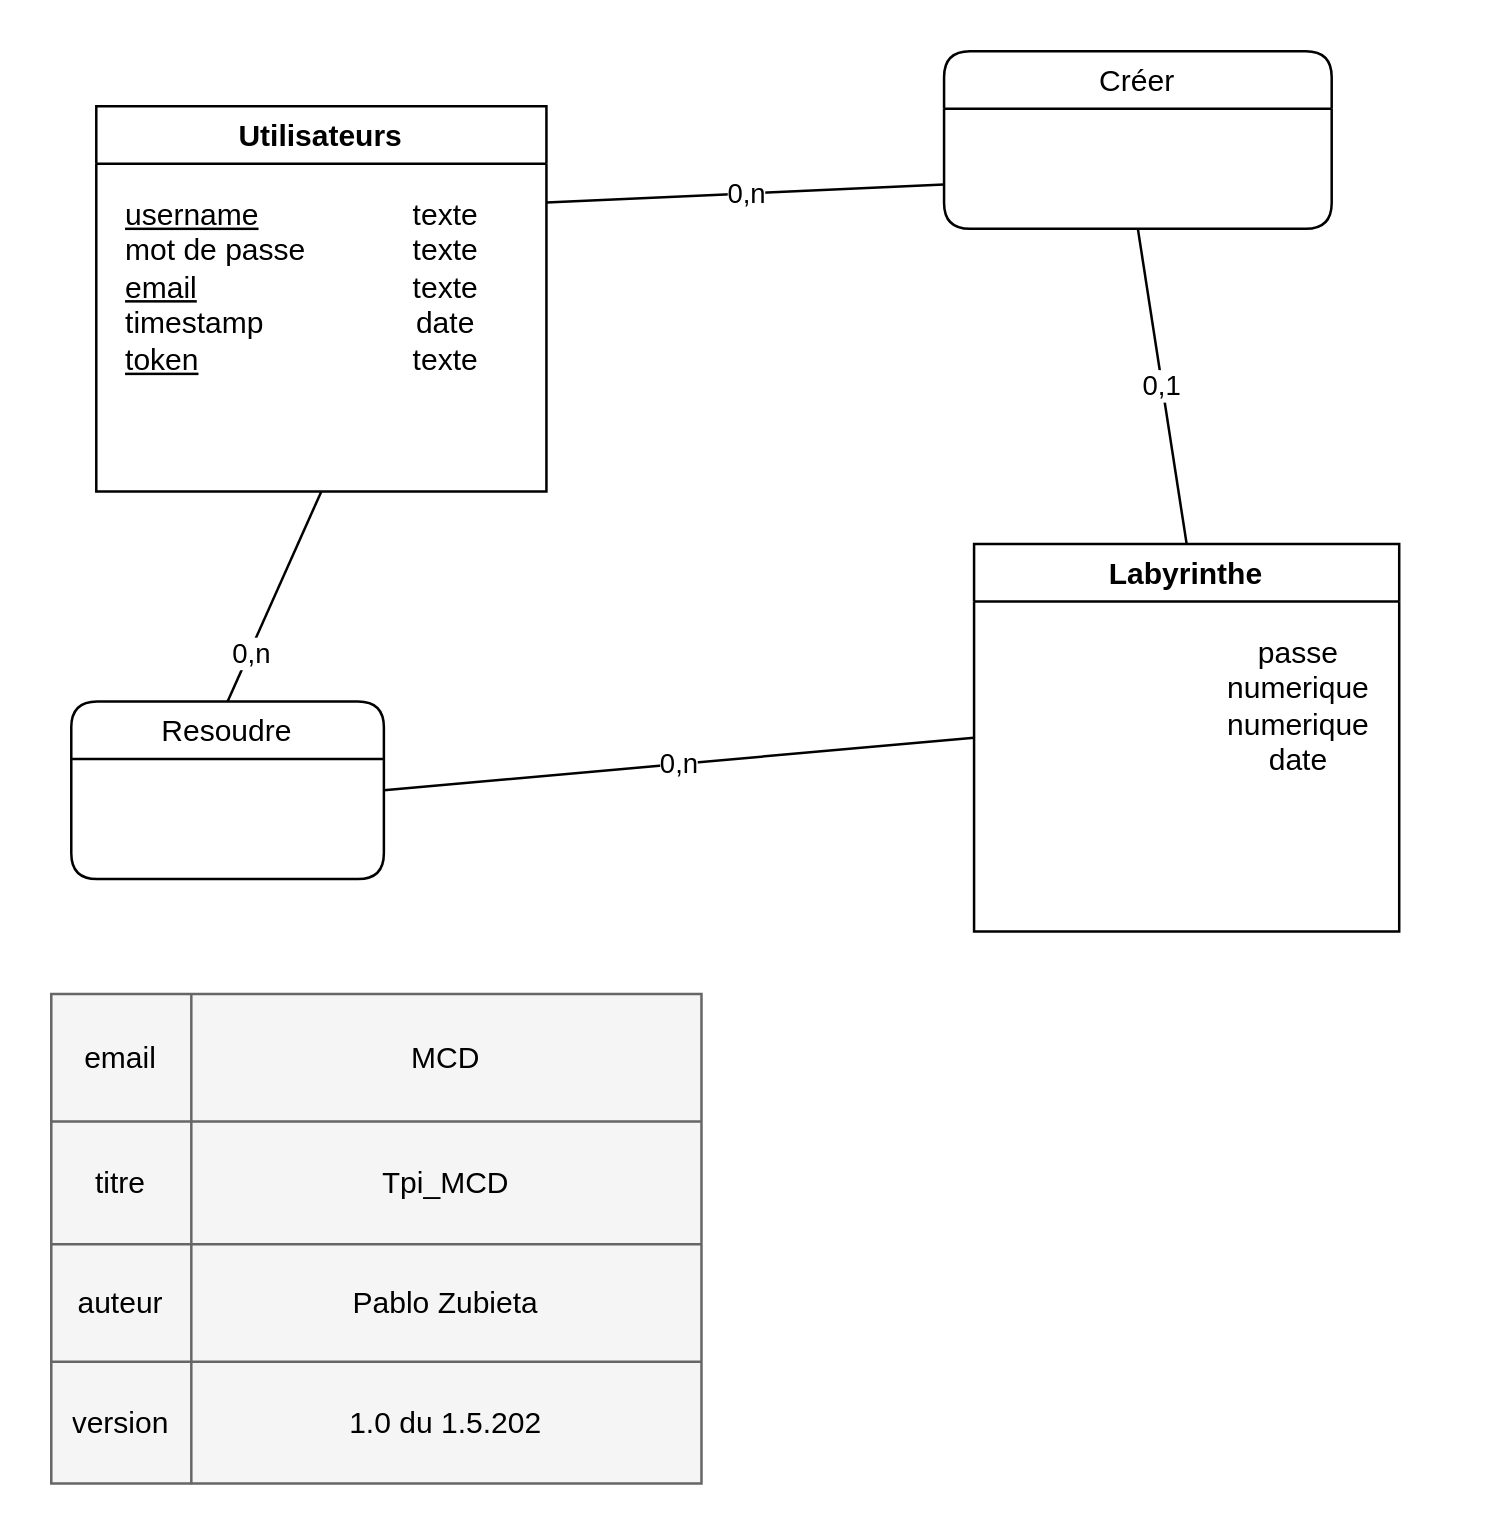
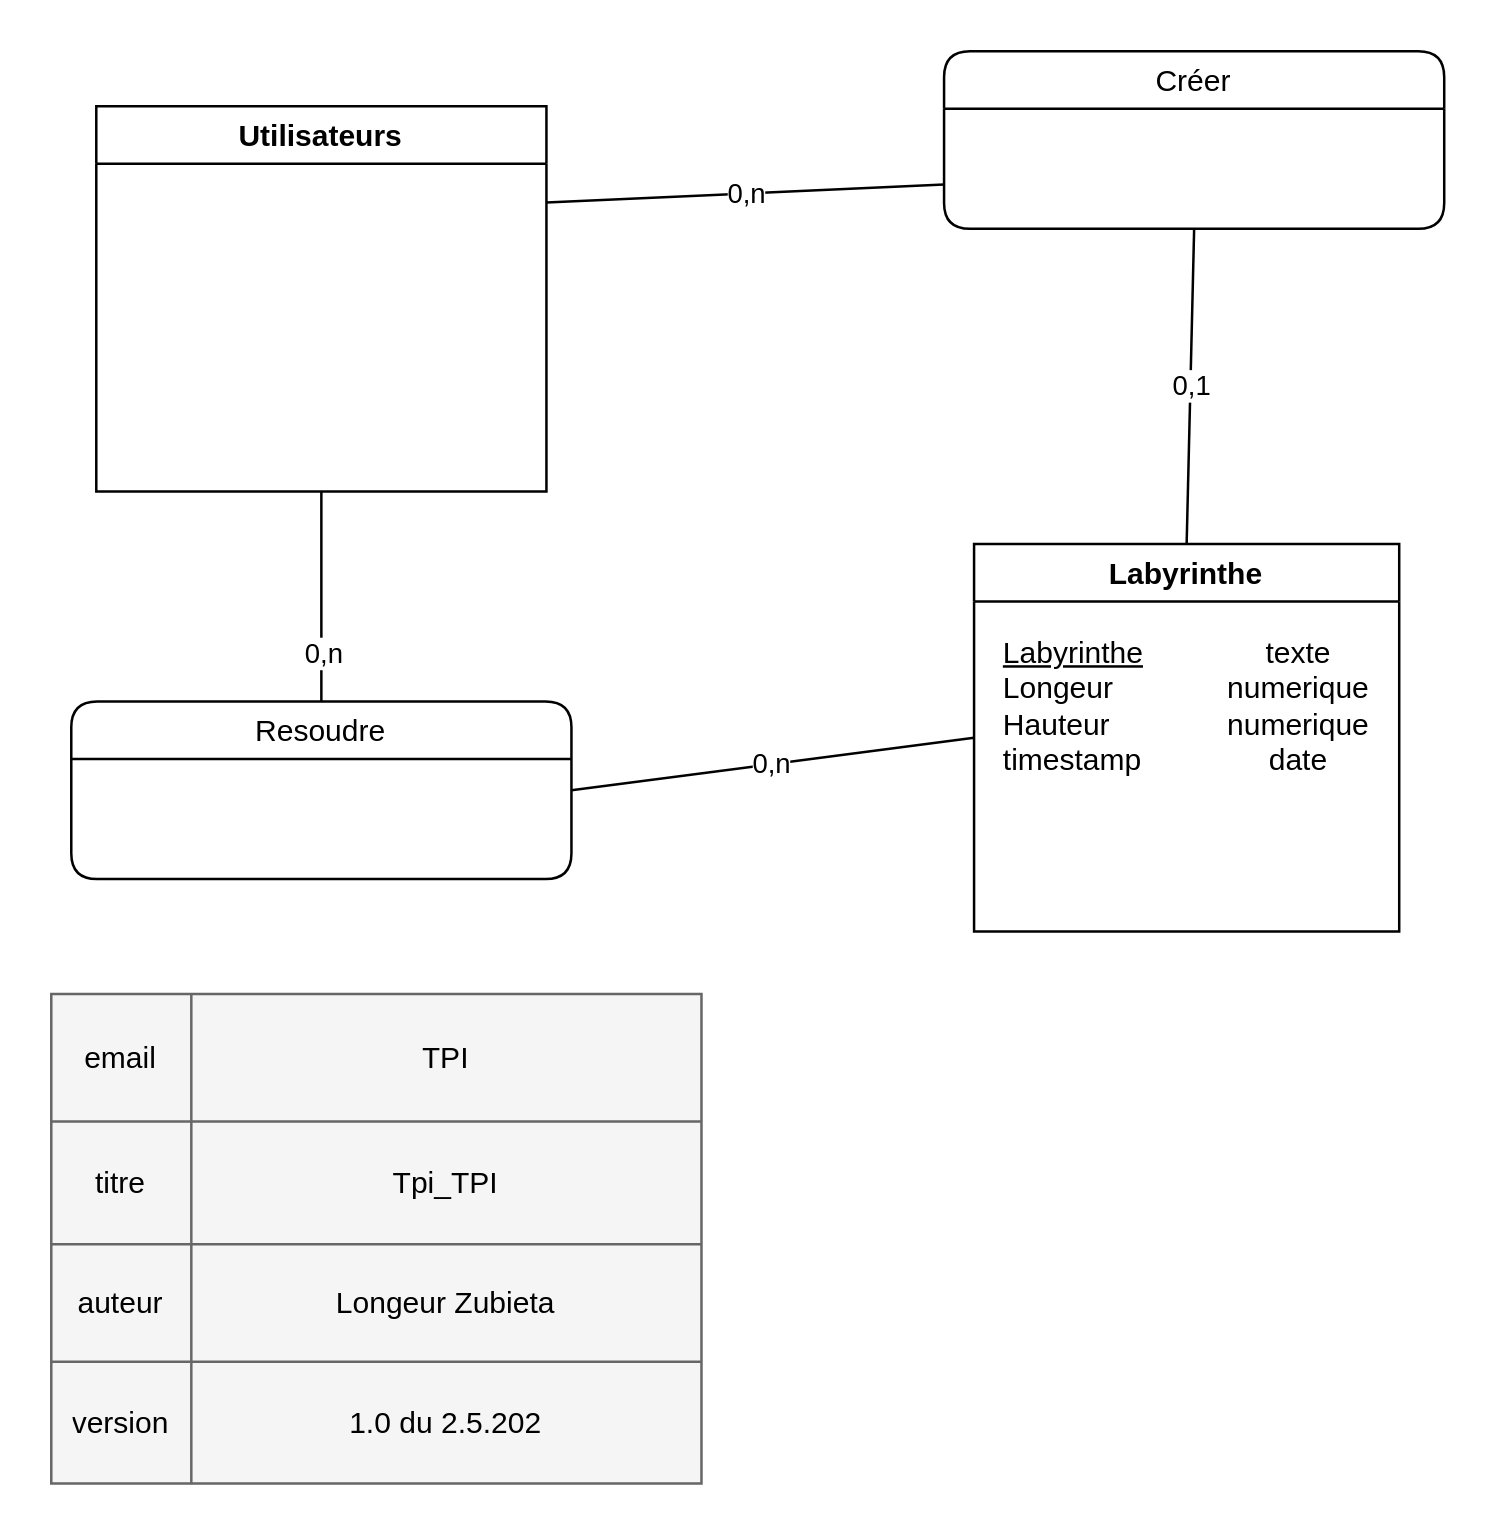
(1138, 140) -> (1194, 140)
(246, 309) -> none
(446, 316) -> none
none -> (1099, 701)
(1299, 708) -> (1299, 708)
(228, 790) -> (321, 790)
(446, 1059) -> (446, 1059)
(446, 1184) -> (446, 1184)
(446, 1304) -> (446, 1304)
(446, 1424) -> (446, 1424)
